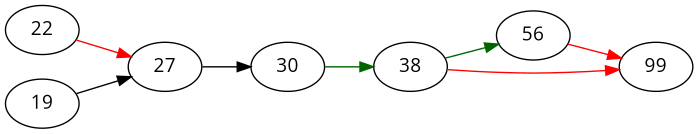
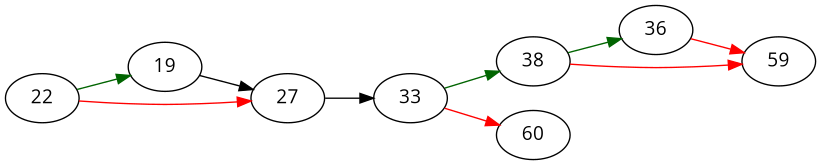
(533, 35) -> (656, 30)
(288, 67) -> (411, 98)
(656, 67) -> (779, 61)
none -> (97, 84)
none -> (533, 135)
